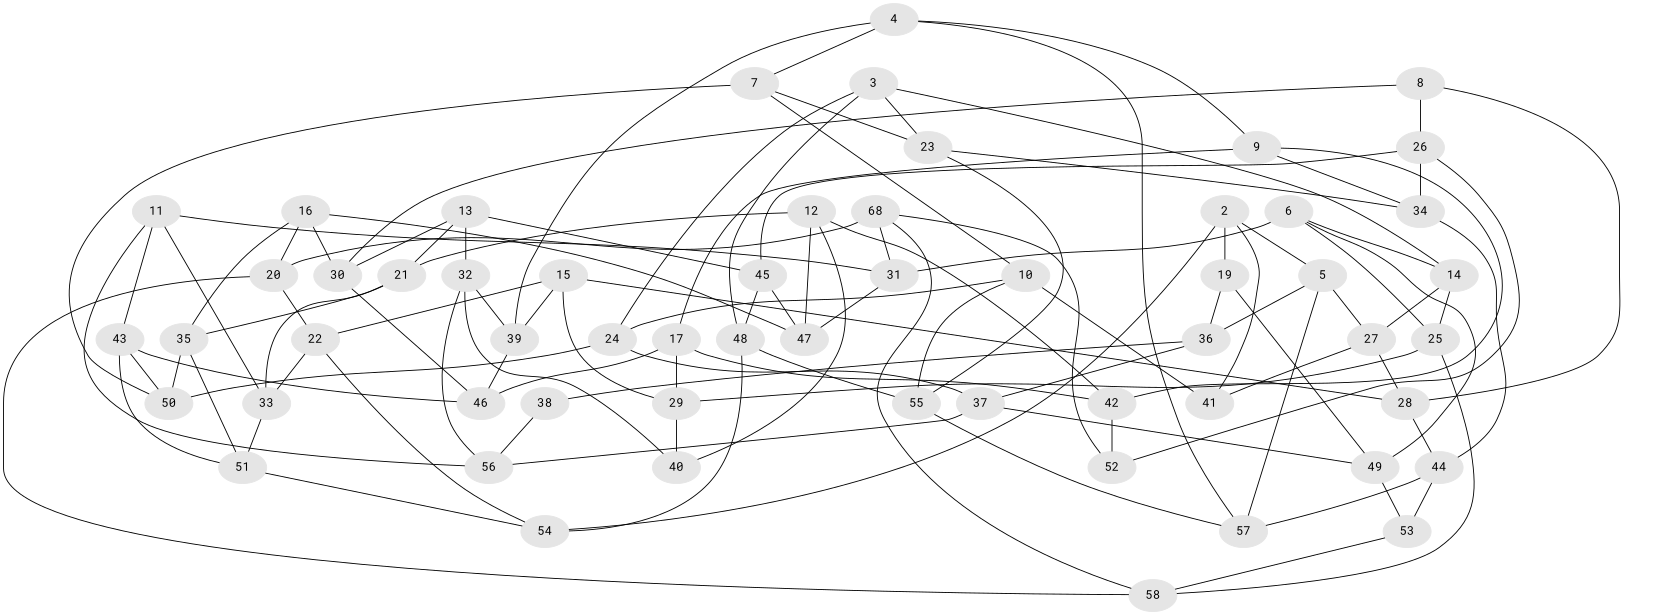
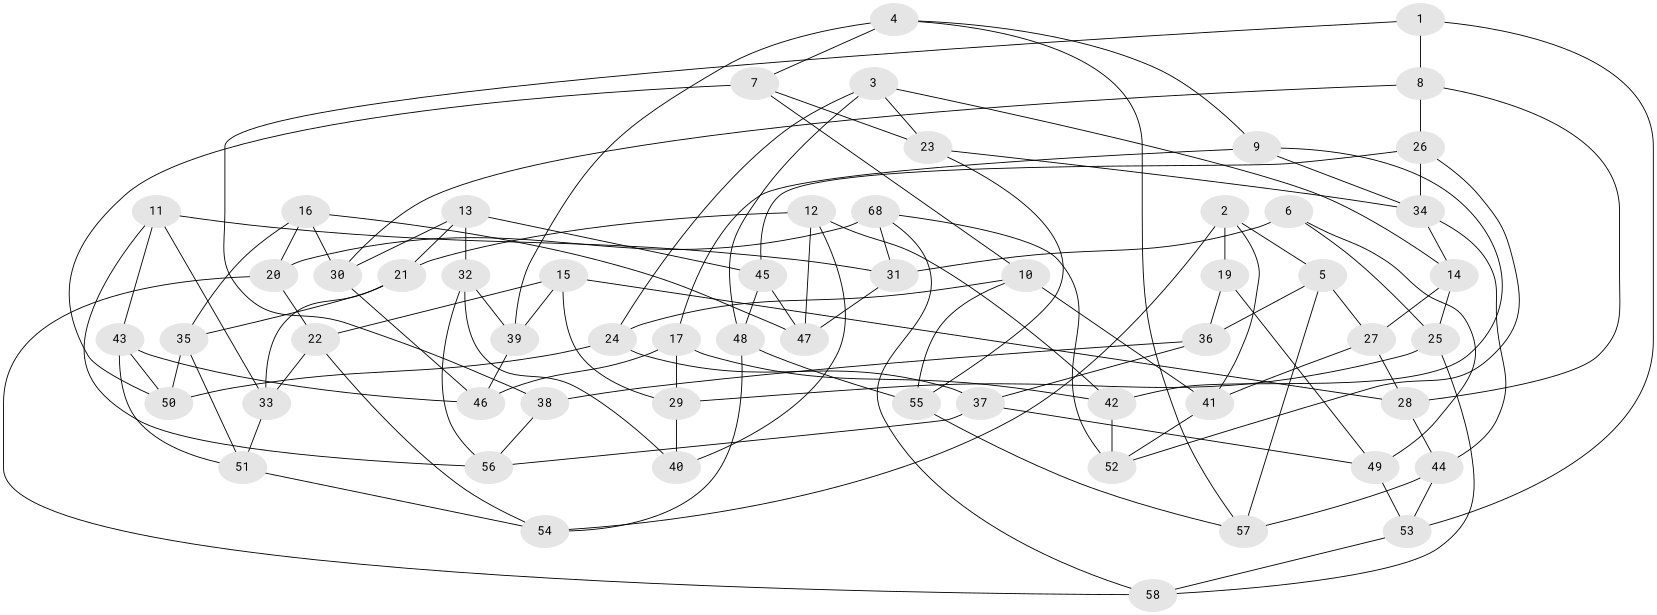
none -> (1420, 20)
(1372, 244) -> (1437, 244)
none -> (1156, 439)
